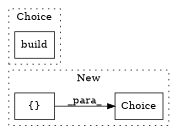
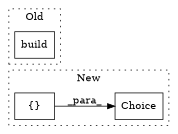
(35, 17) -> (35, 17)
